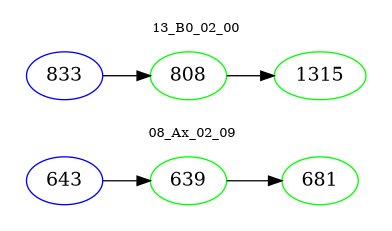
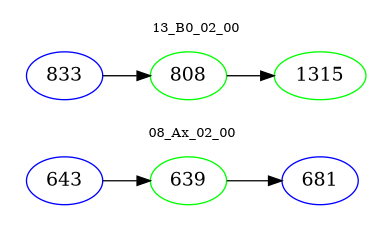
(192, 134) -> (192, 134)
(320, 181) -> (320, 181)
